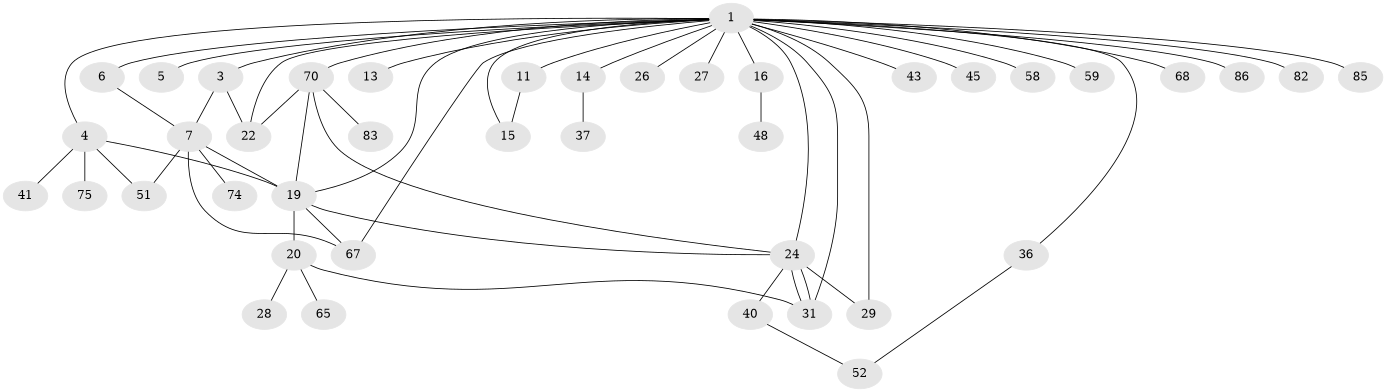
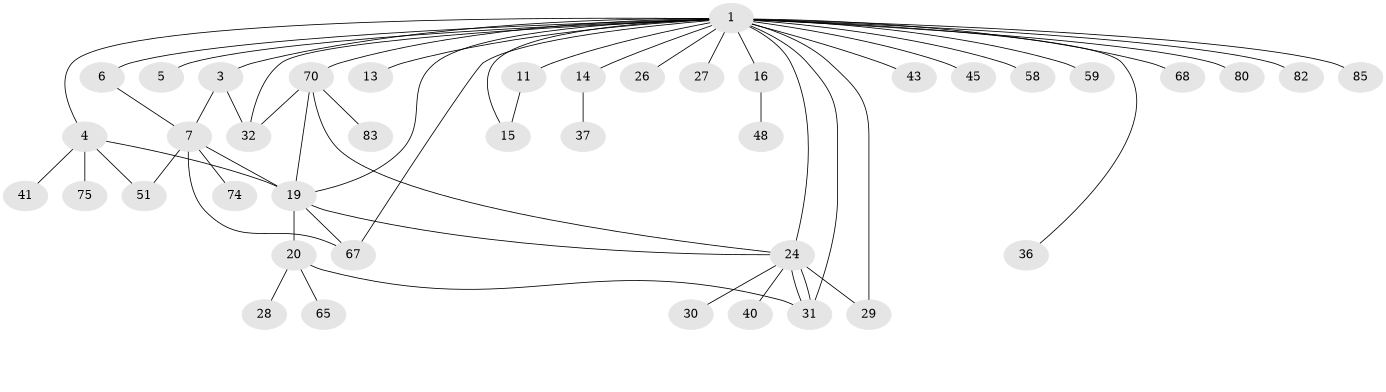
(1242, 77) -> (1242, 77)
(249, 137) -> (249, 137)
none -> (691, 315)
(860, 374) -> none
